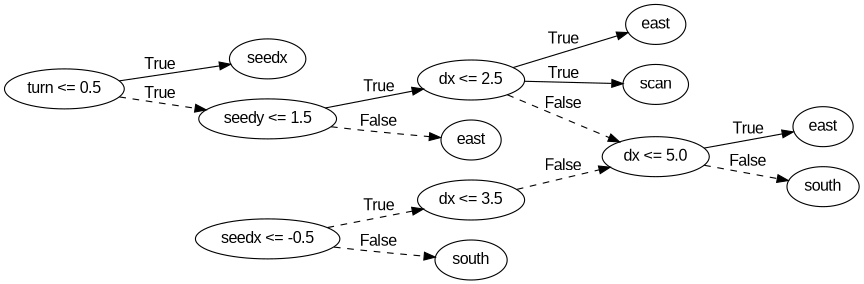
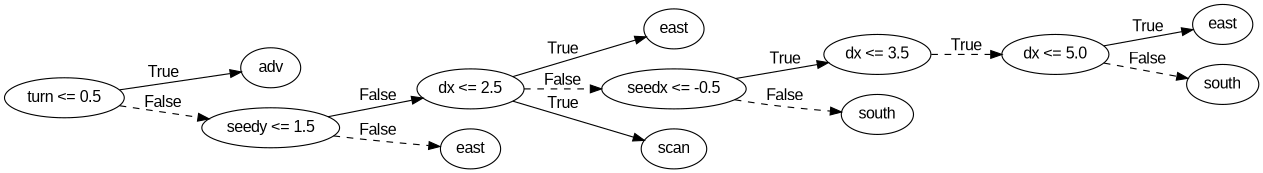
(268, 59) -> (271, 68)
(379, 87) -> (378, 96)
(160, 94) -> (163, 103)
(558, 116) -> (557, 89)
(563, 166) -> (966, 46)
(370, 219) -> (777, 72)
